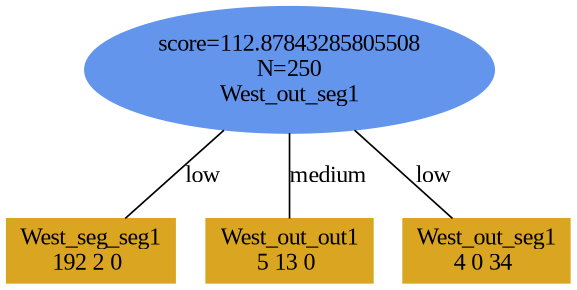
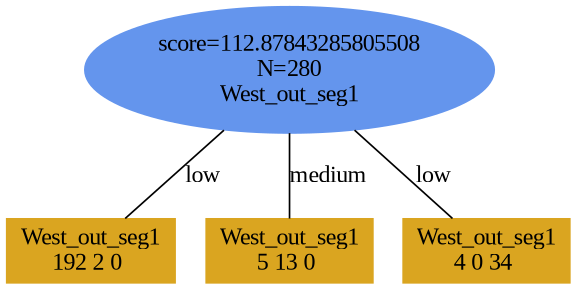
(290, 70) -> (290, 70)
(91, 251) -> (91, 251)
(290, 251) -> (290, 251)
